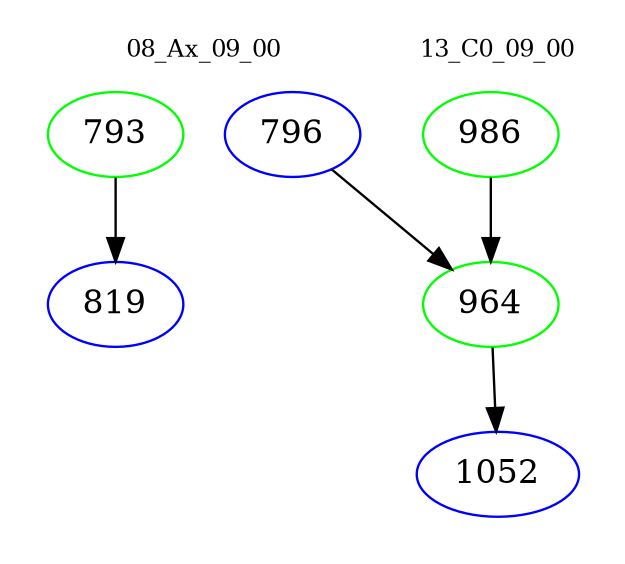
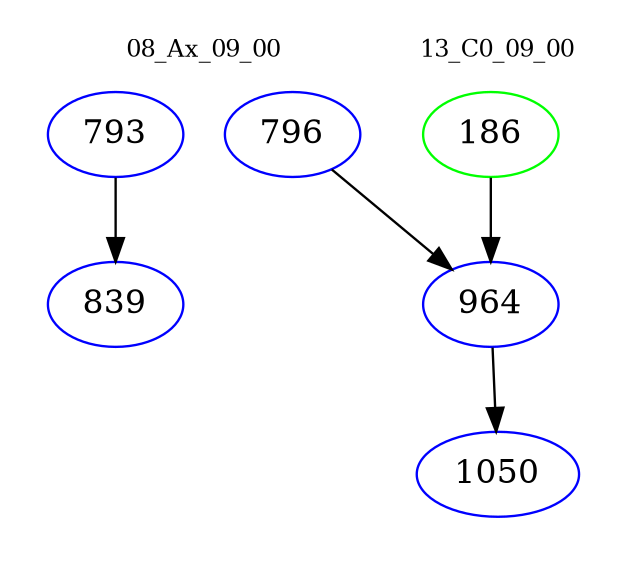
(116, 135) -> (116, 135)
(491, 135) -> (491, 135)
(116, 304) -> (116, 304)
(491, 304) -> (491, 304)
(498, 474) -> (498, 474)
